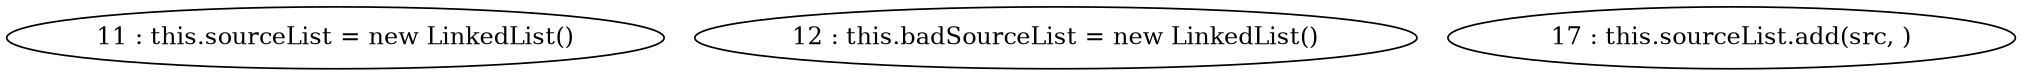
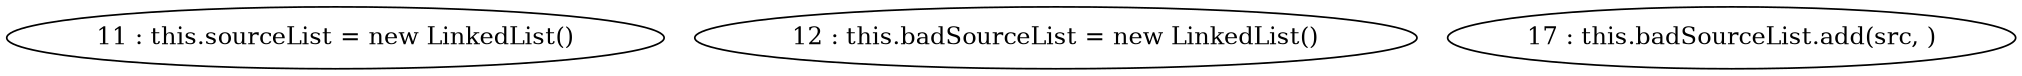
(1732, 38) -> (1732, 38)
